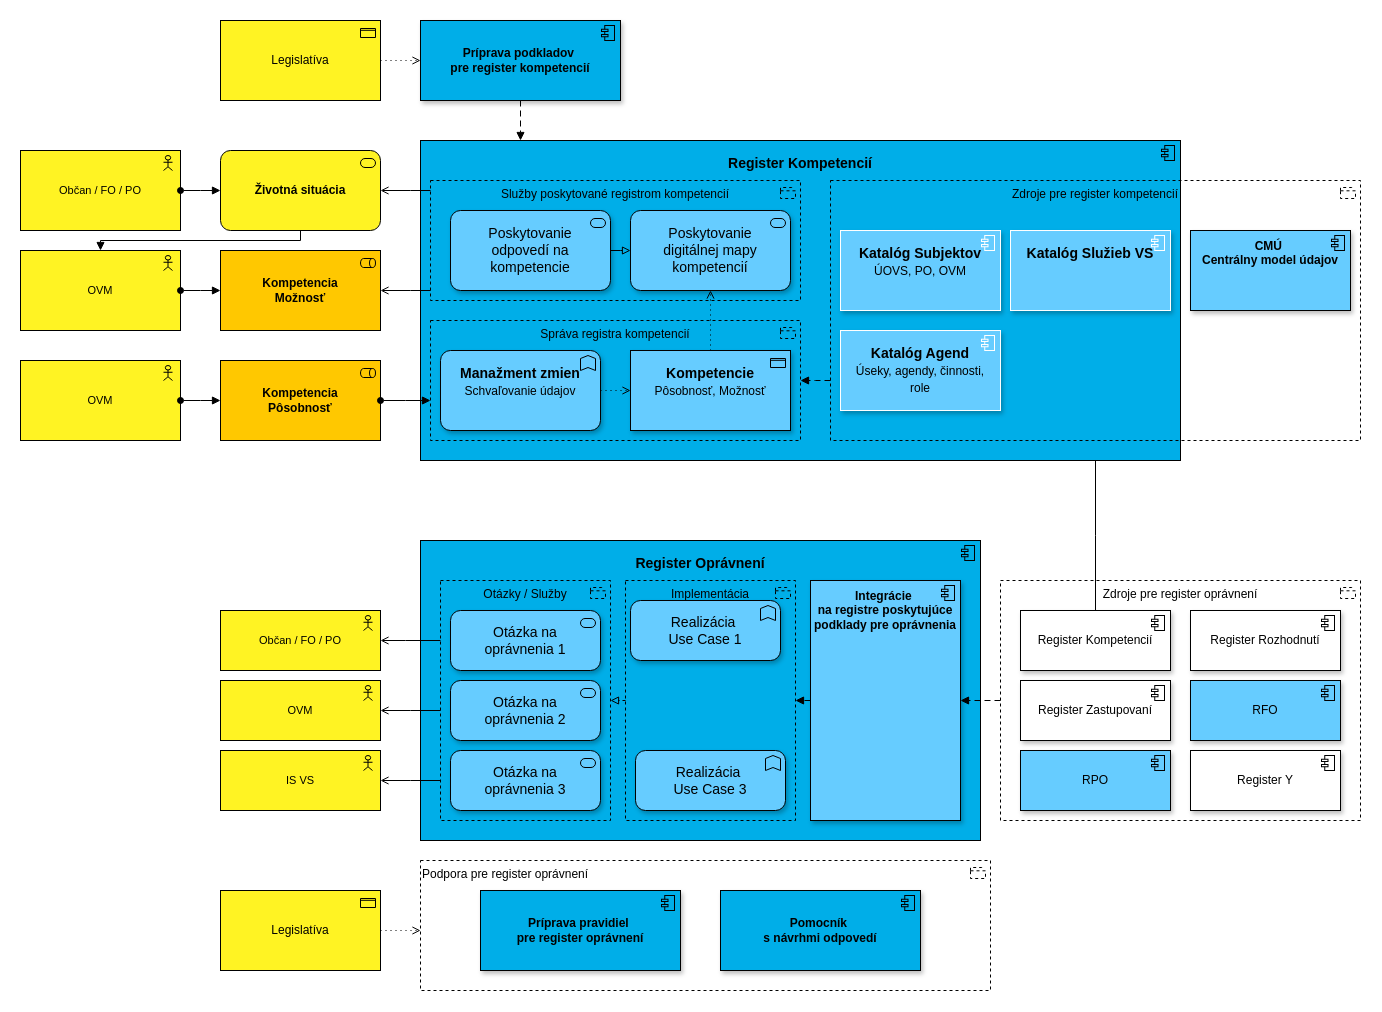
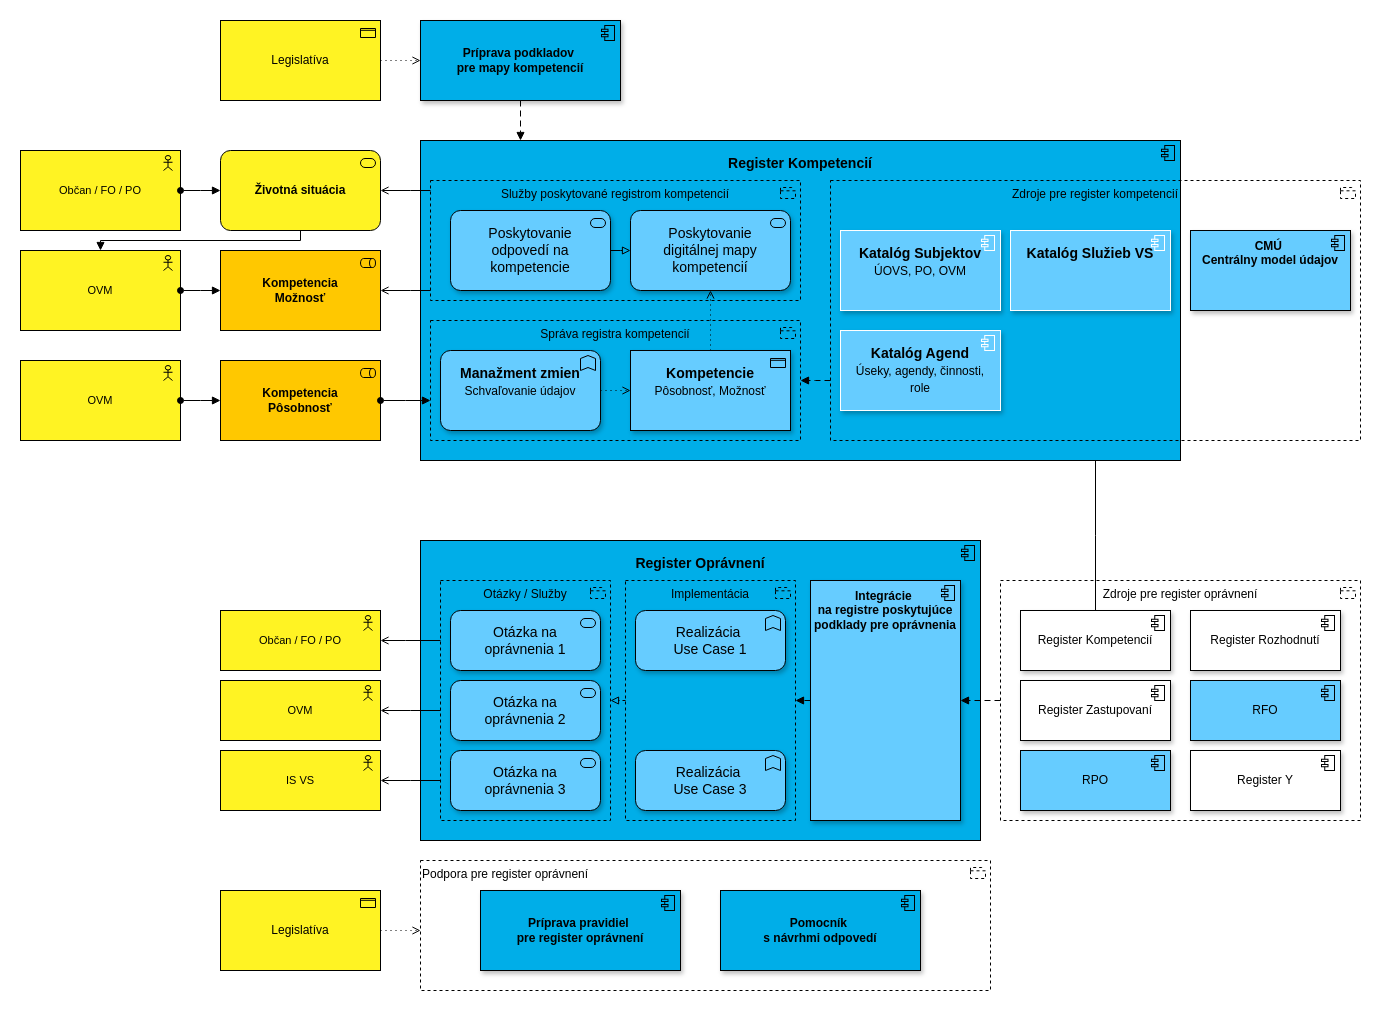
(521, 61) -> (521, 61)
(706, 631) -> (711, 641)
